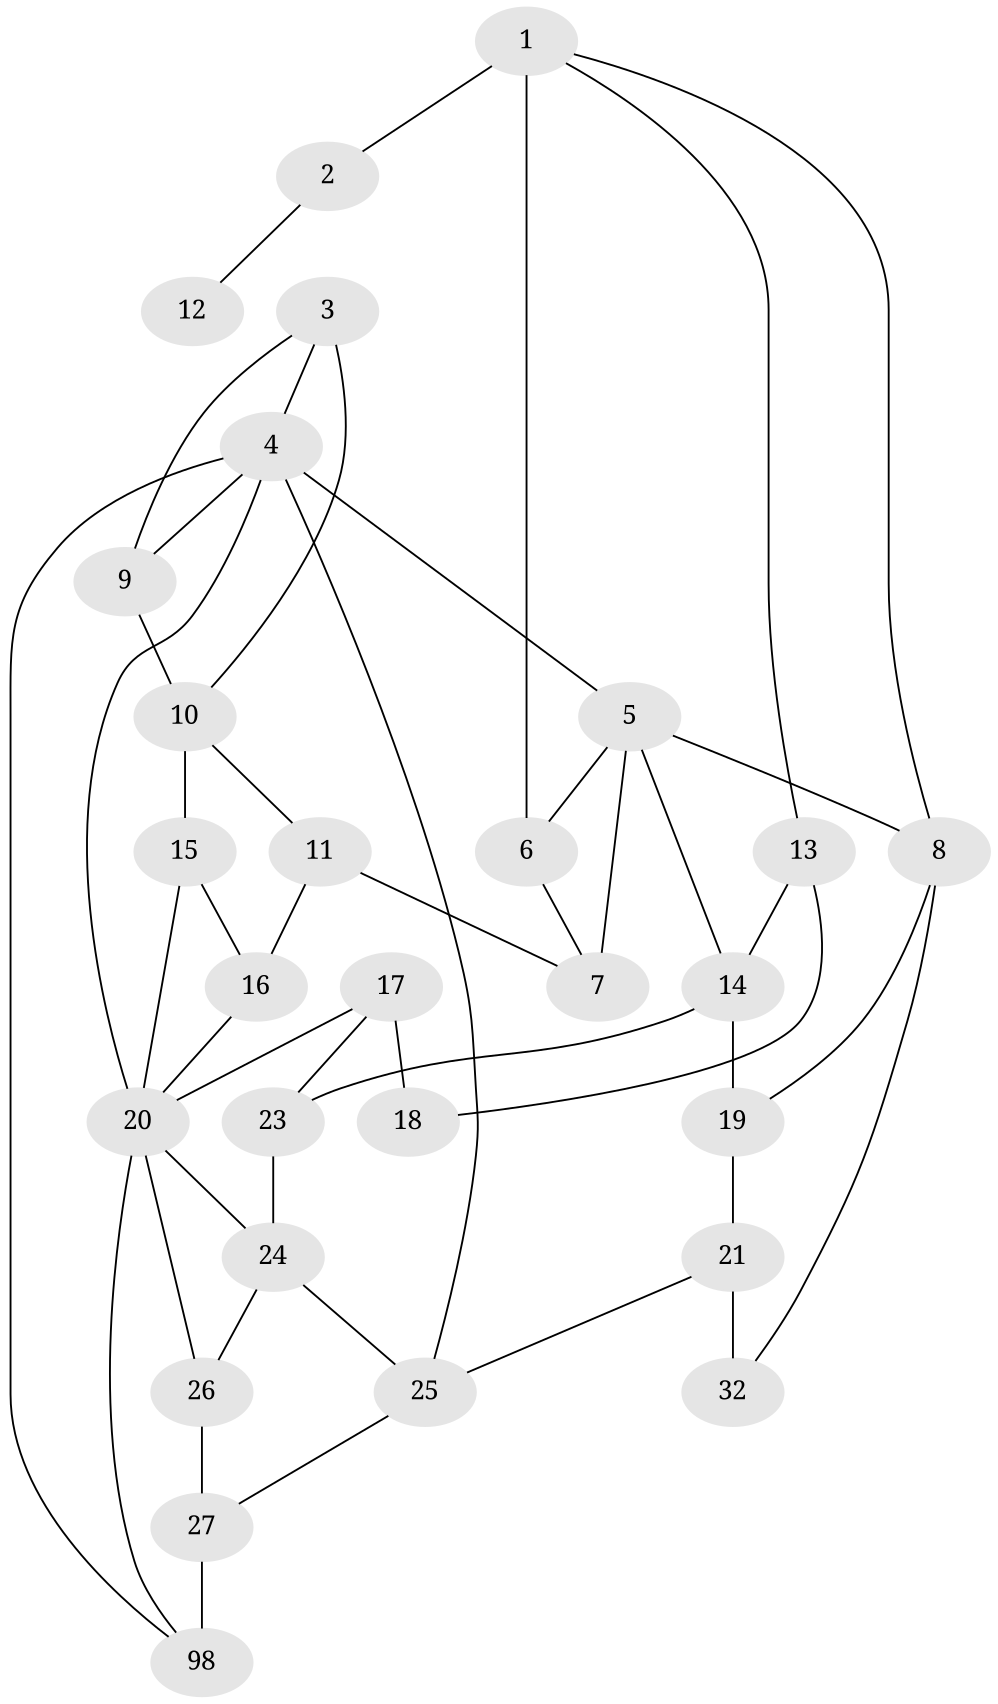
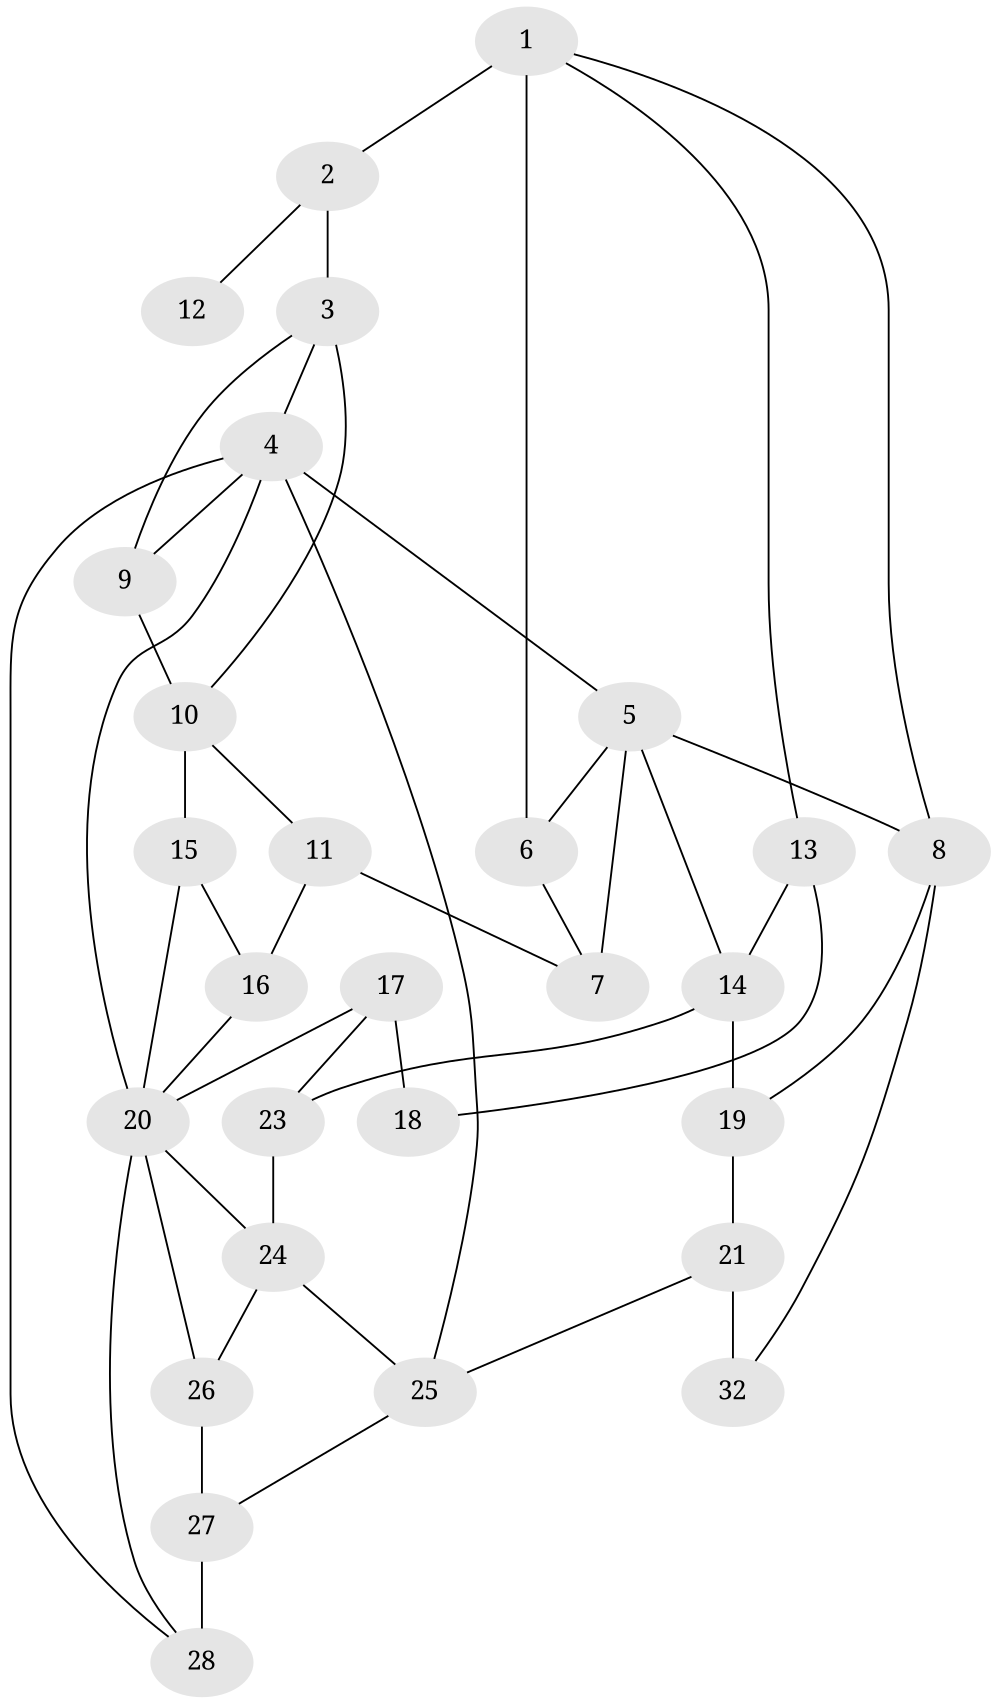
none -> (328, 244)
(202, 1662) -> (202, 1662)
